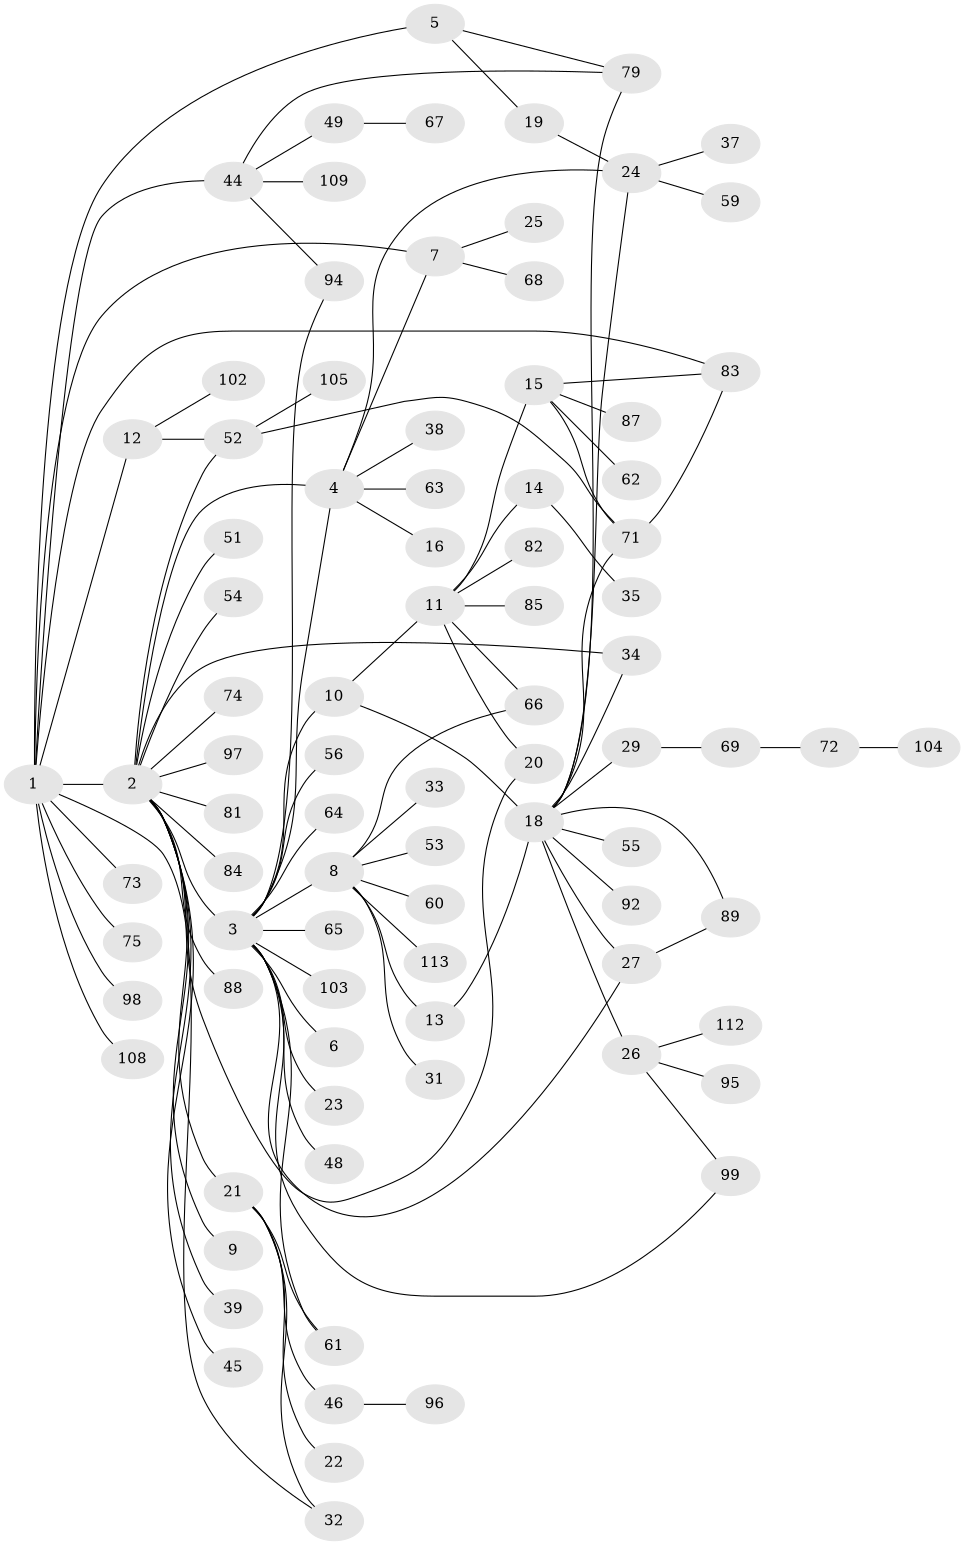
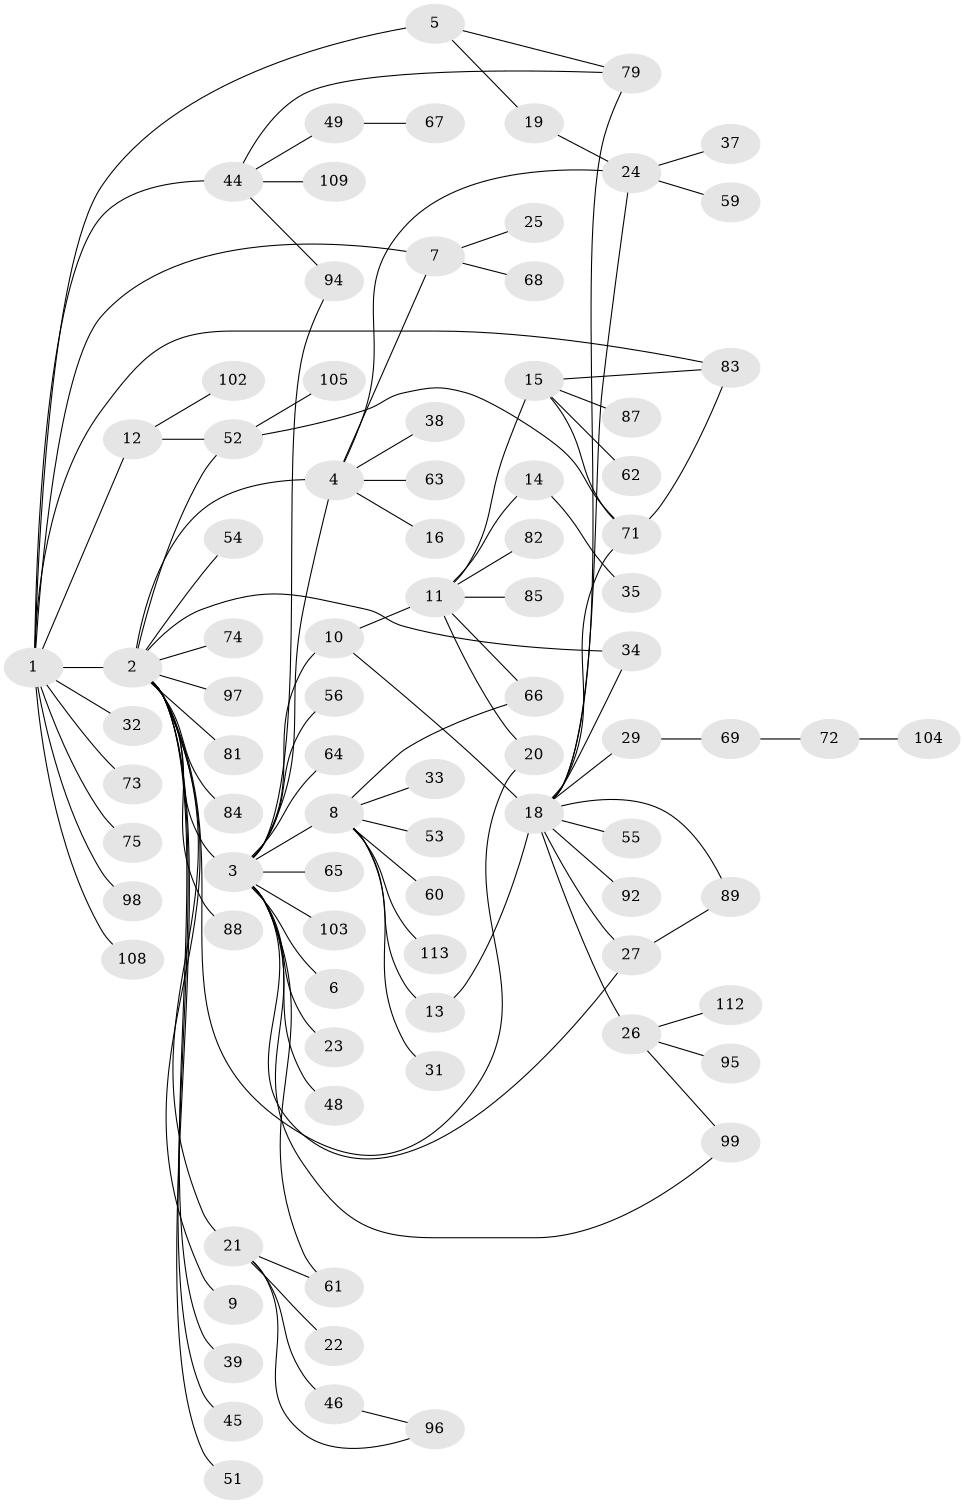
(281, 1396) -> (280, 1403)
